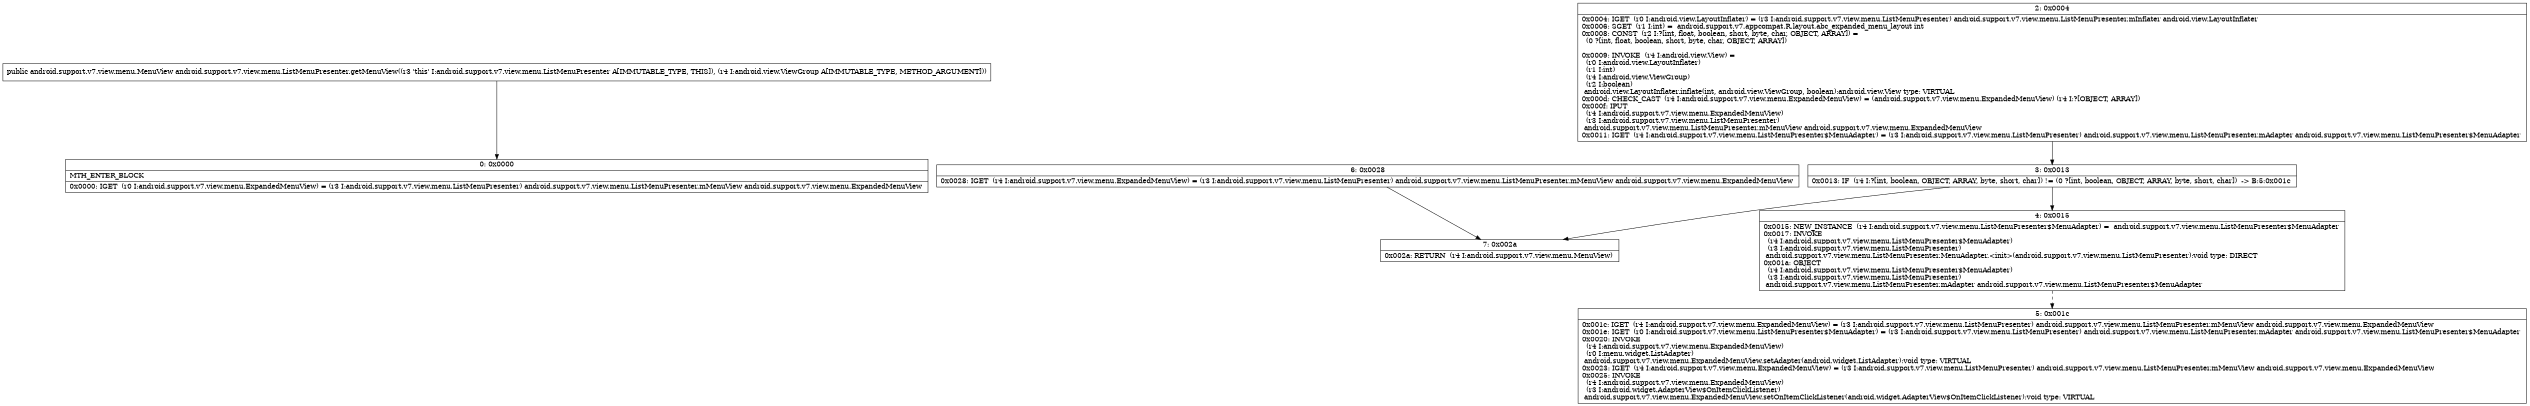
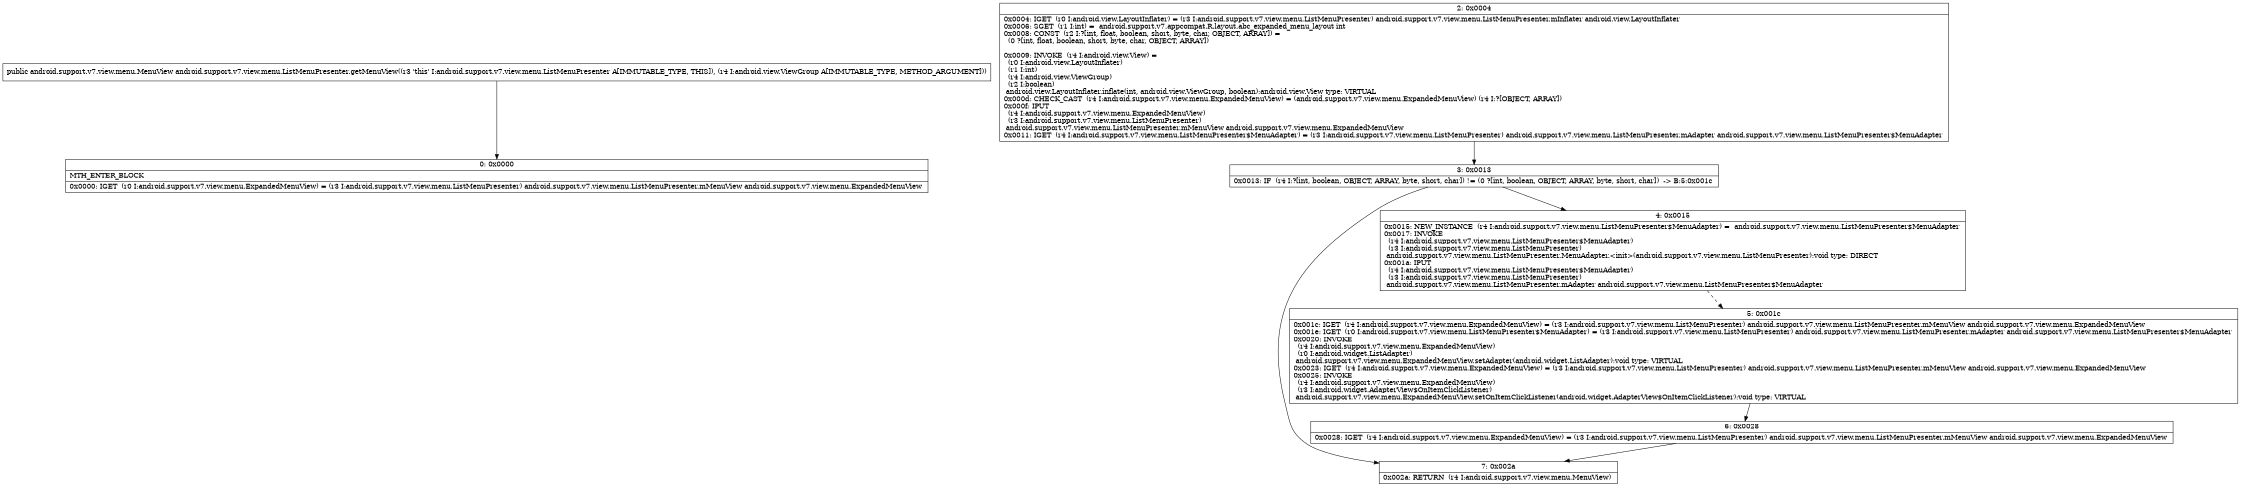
(1794, 263) -> (1410, 263)
(1638, 354) -> (1353, 354)
none -> (1748, 410)
